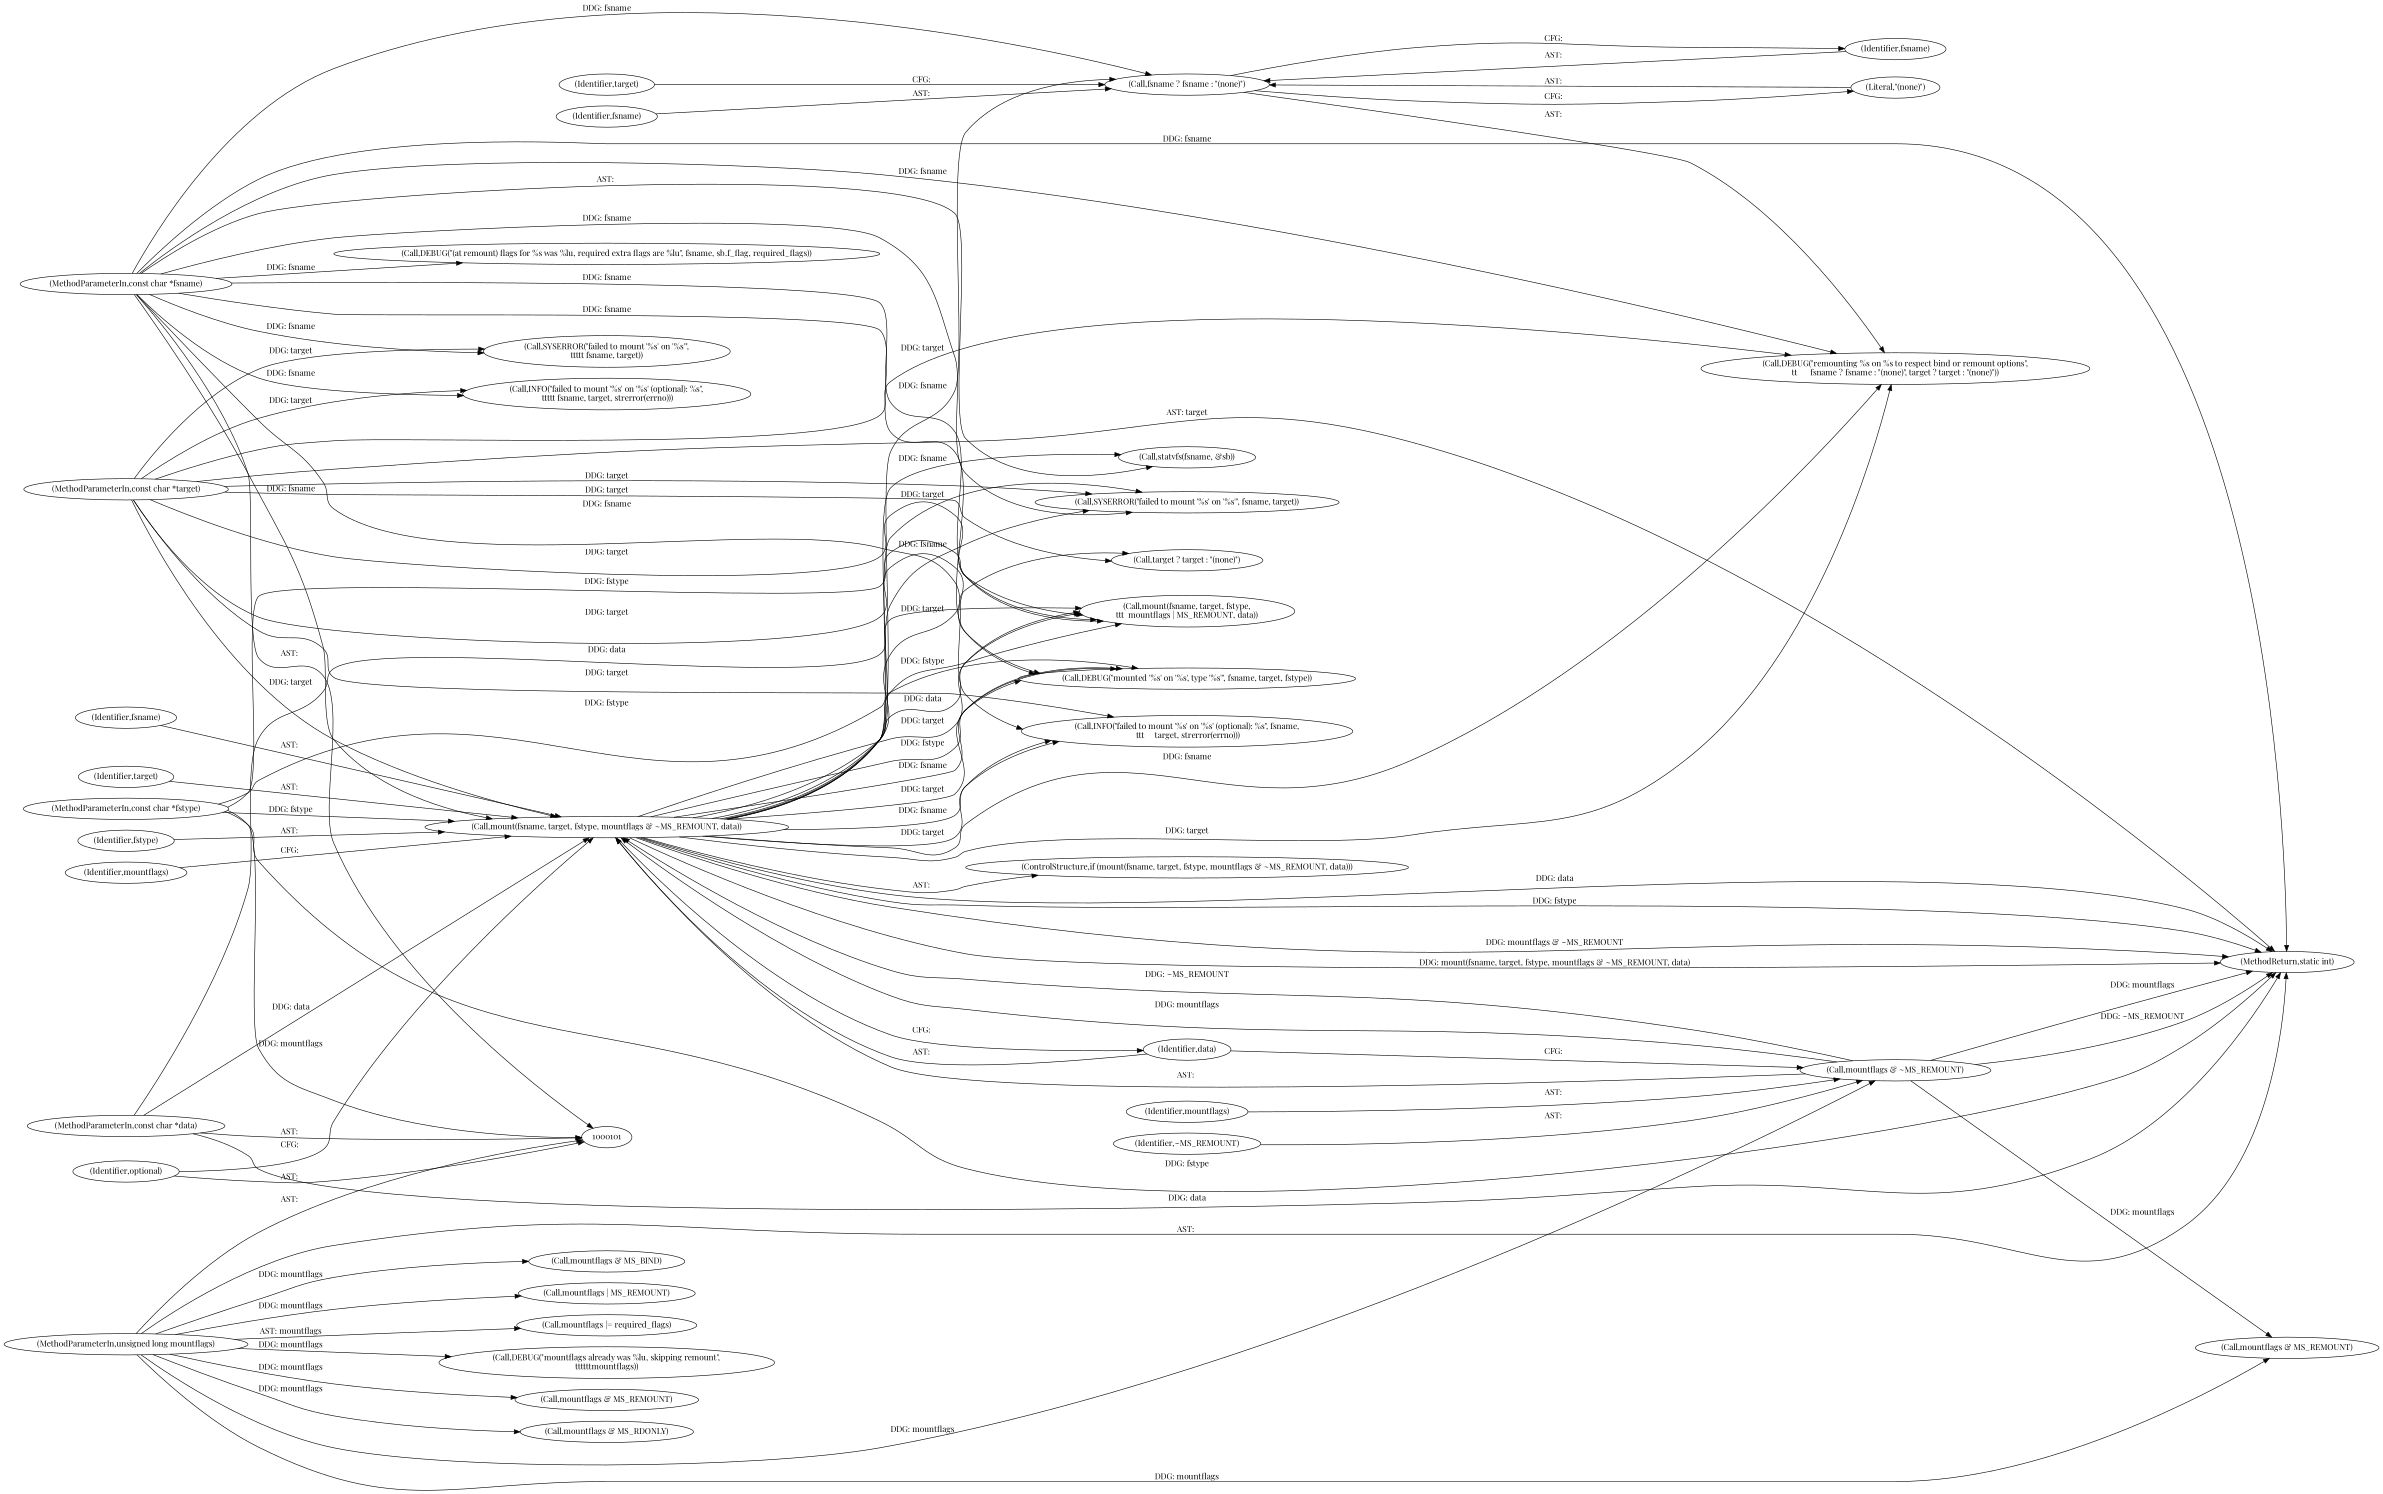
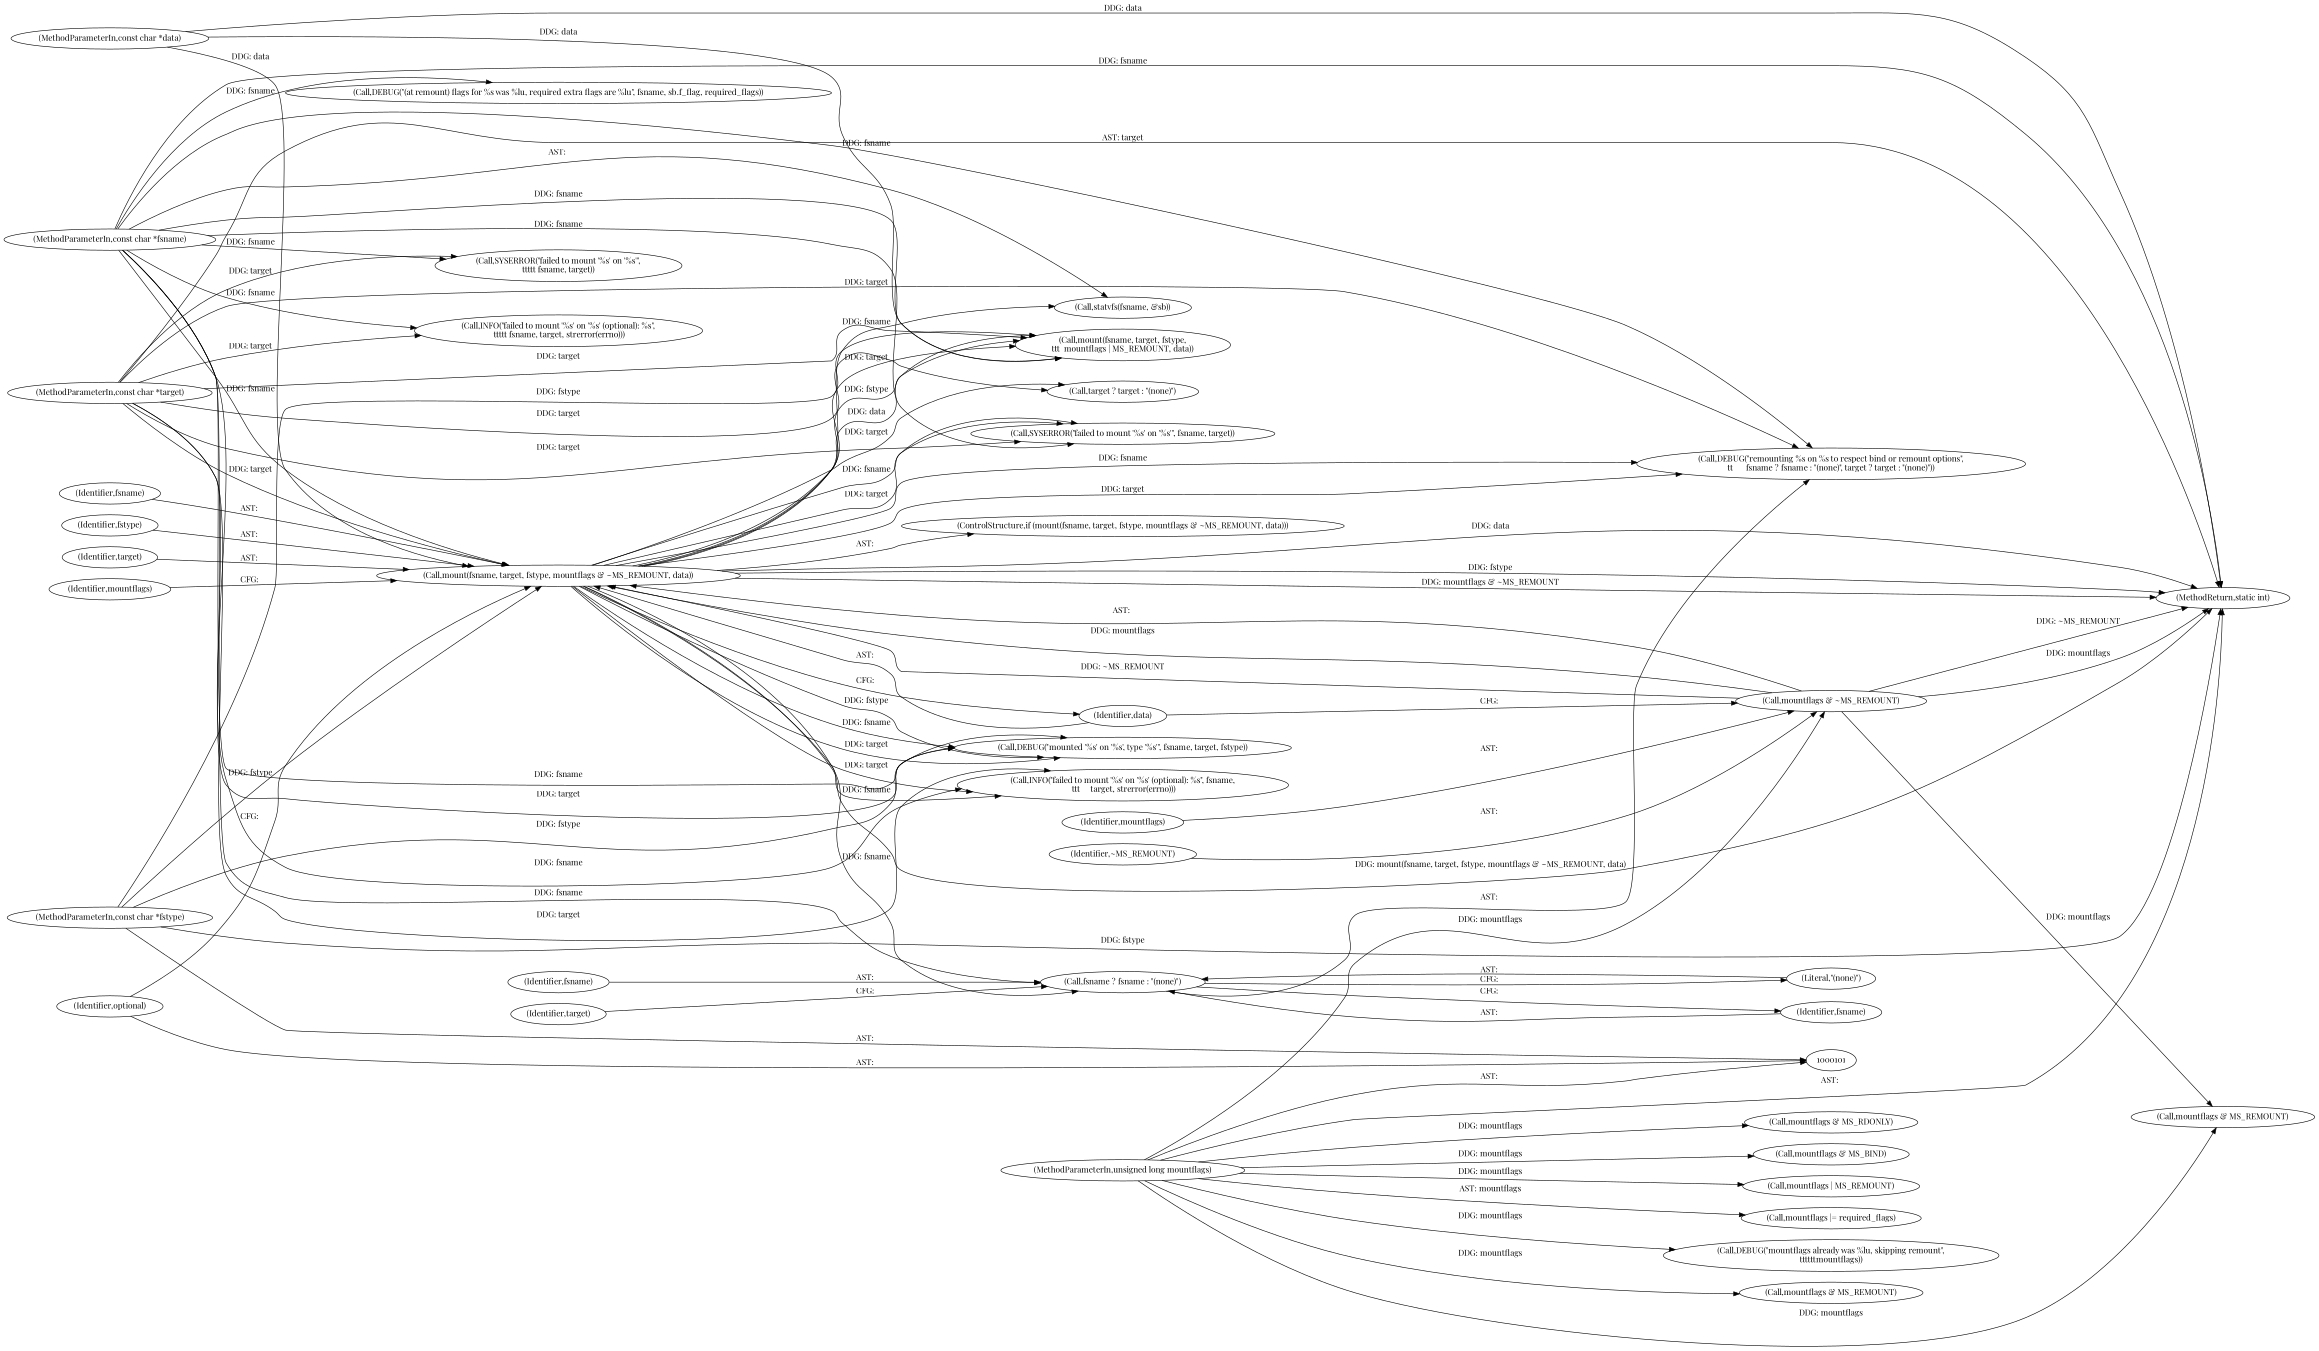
(333, 717) -> none
(291, 1044) -> (866, 1039)
(388, 1139) -> none
